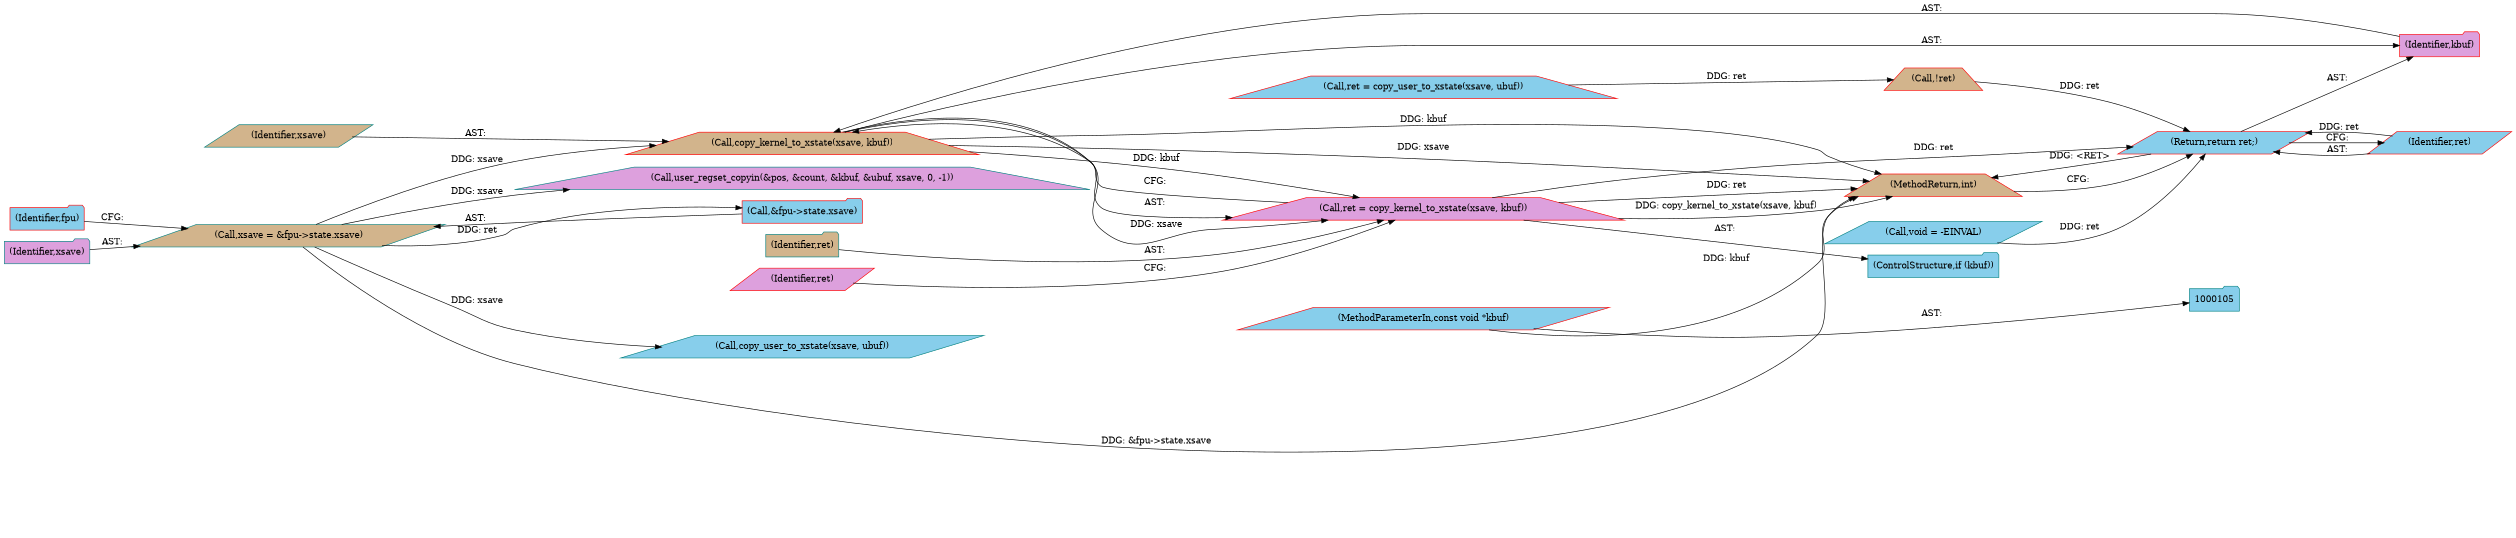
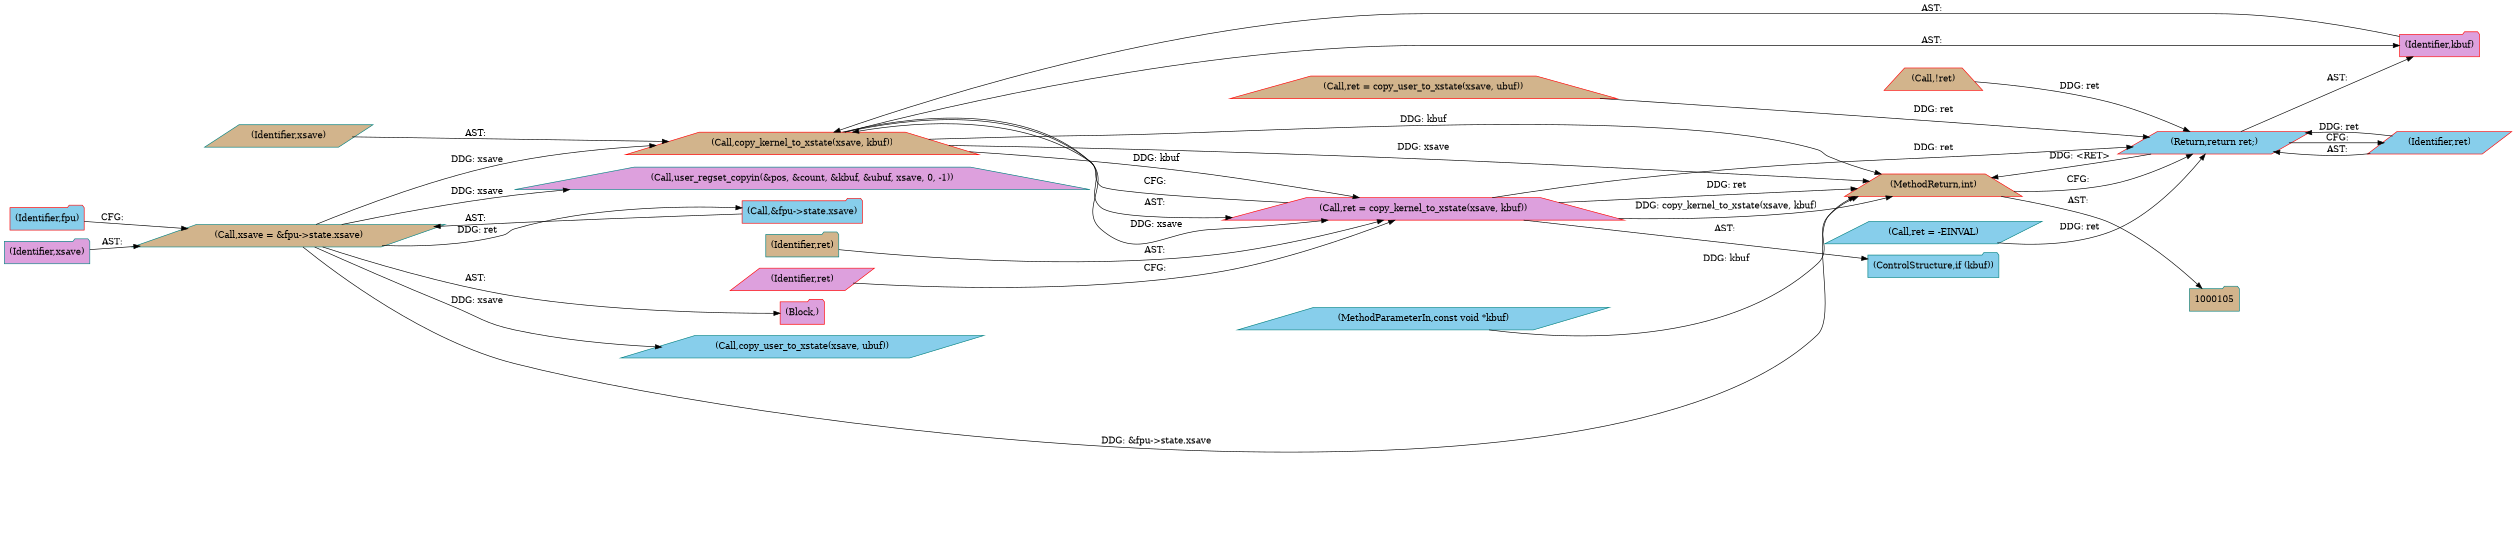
(1728, 82) -> (1872, 117)
(1423, 87) -> (1423, 87)
(1933, 233) -> (1933, 233)
(2214, 300) -> (2214, 300)
none -> (802, 313)
(1423, 319) -> (1423, 319)
(1859, 333) -> (2108, 222)
